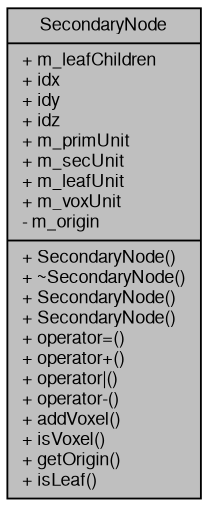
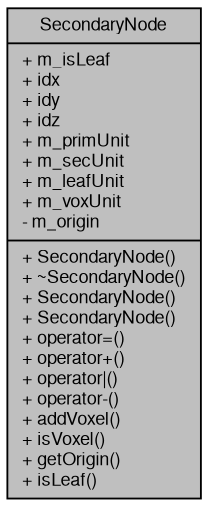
(89, 60) -> (67, 60)
